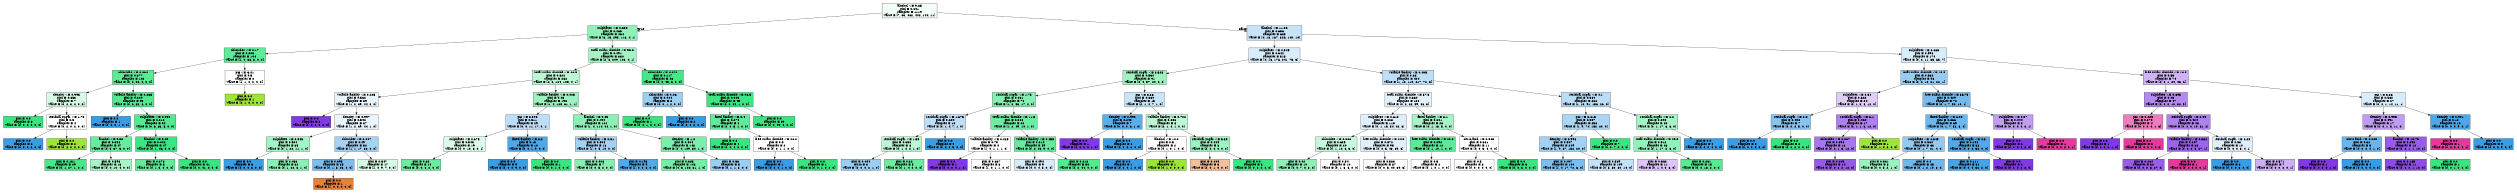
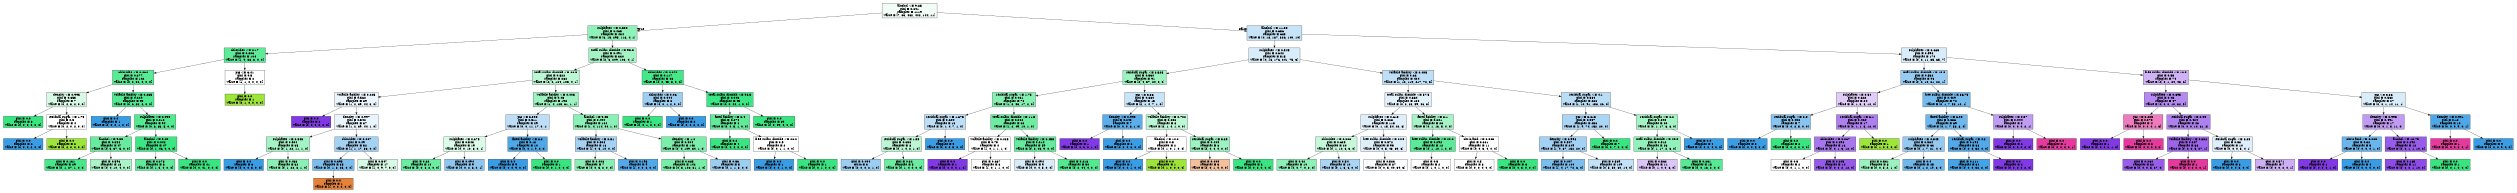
none -> (464, 165)
(1340, 165) -> (1340, 165)
none -> (1791, 165)
